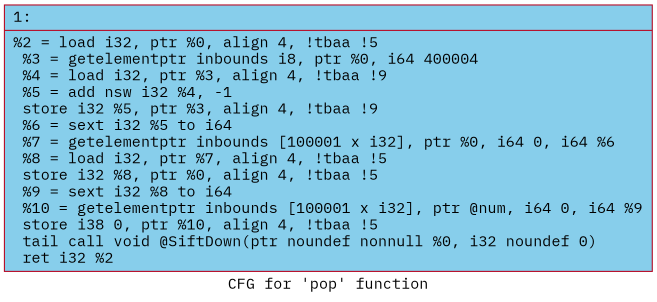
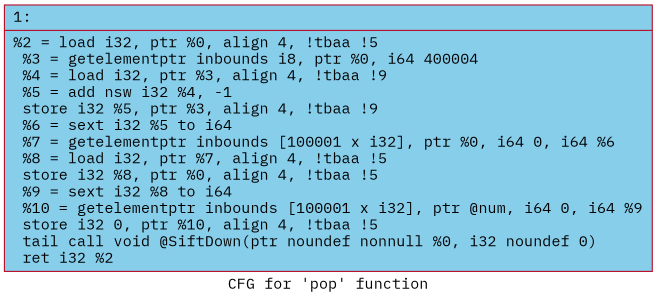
(196, 225) -> (196, 225)
